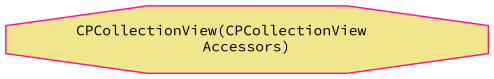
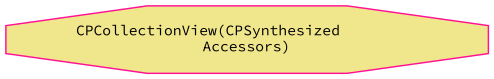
(247, 40) -> (247, 40)
